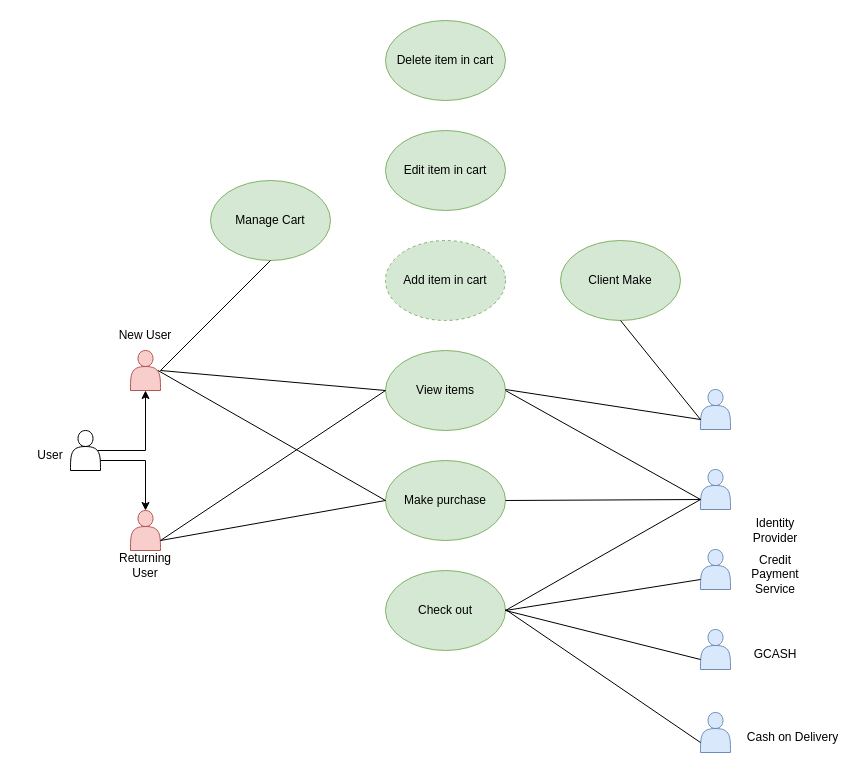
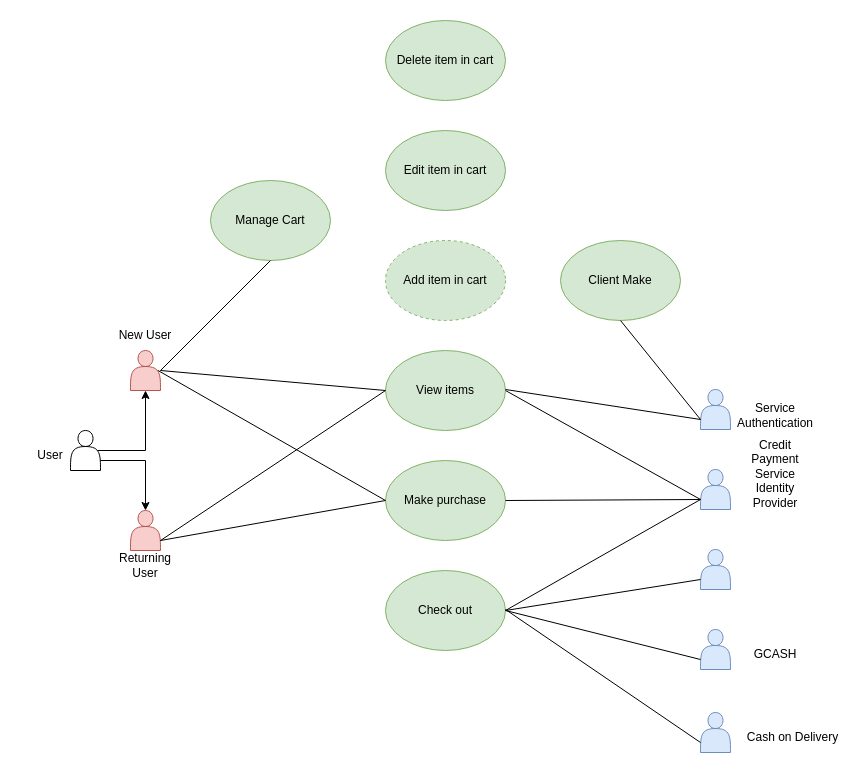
none -> (776, 416)
(776, 531) -> (776, 496)
(776, 575) -> (776, 460)
